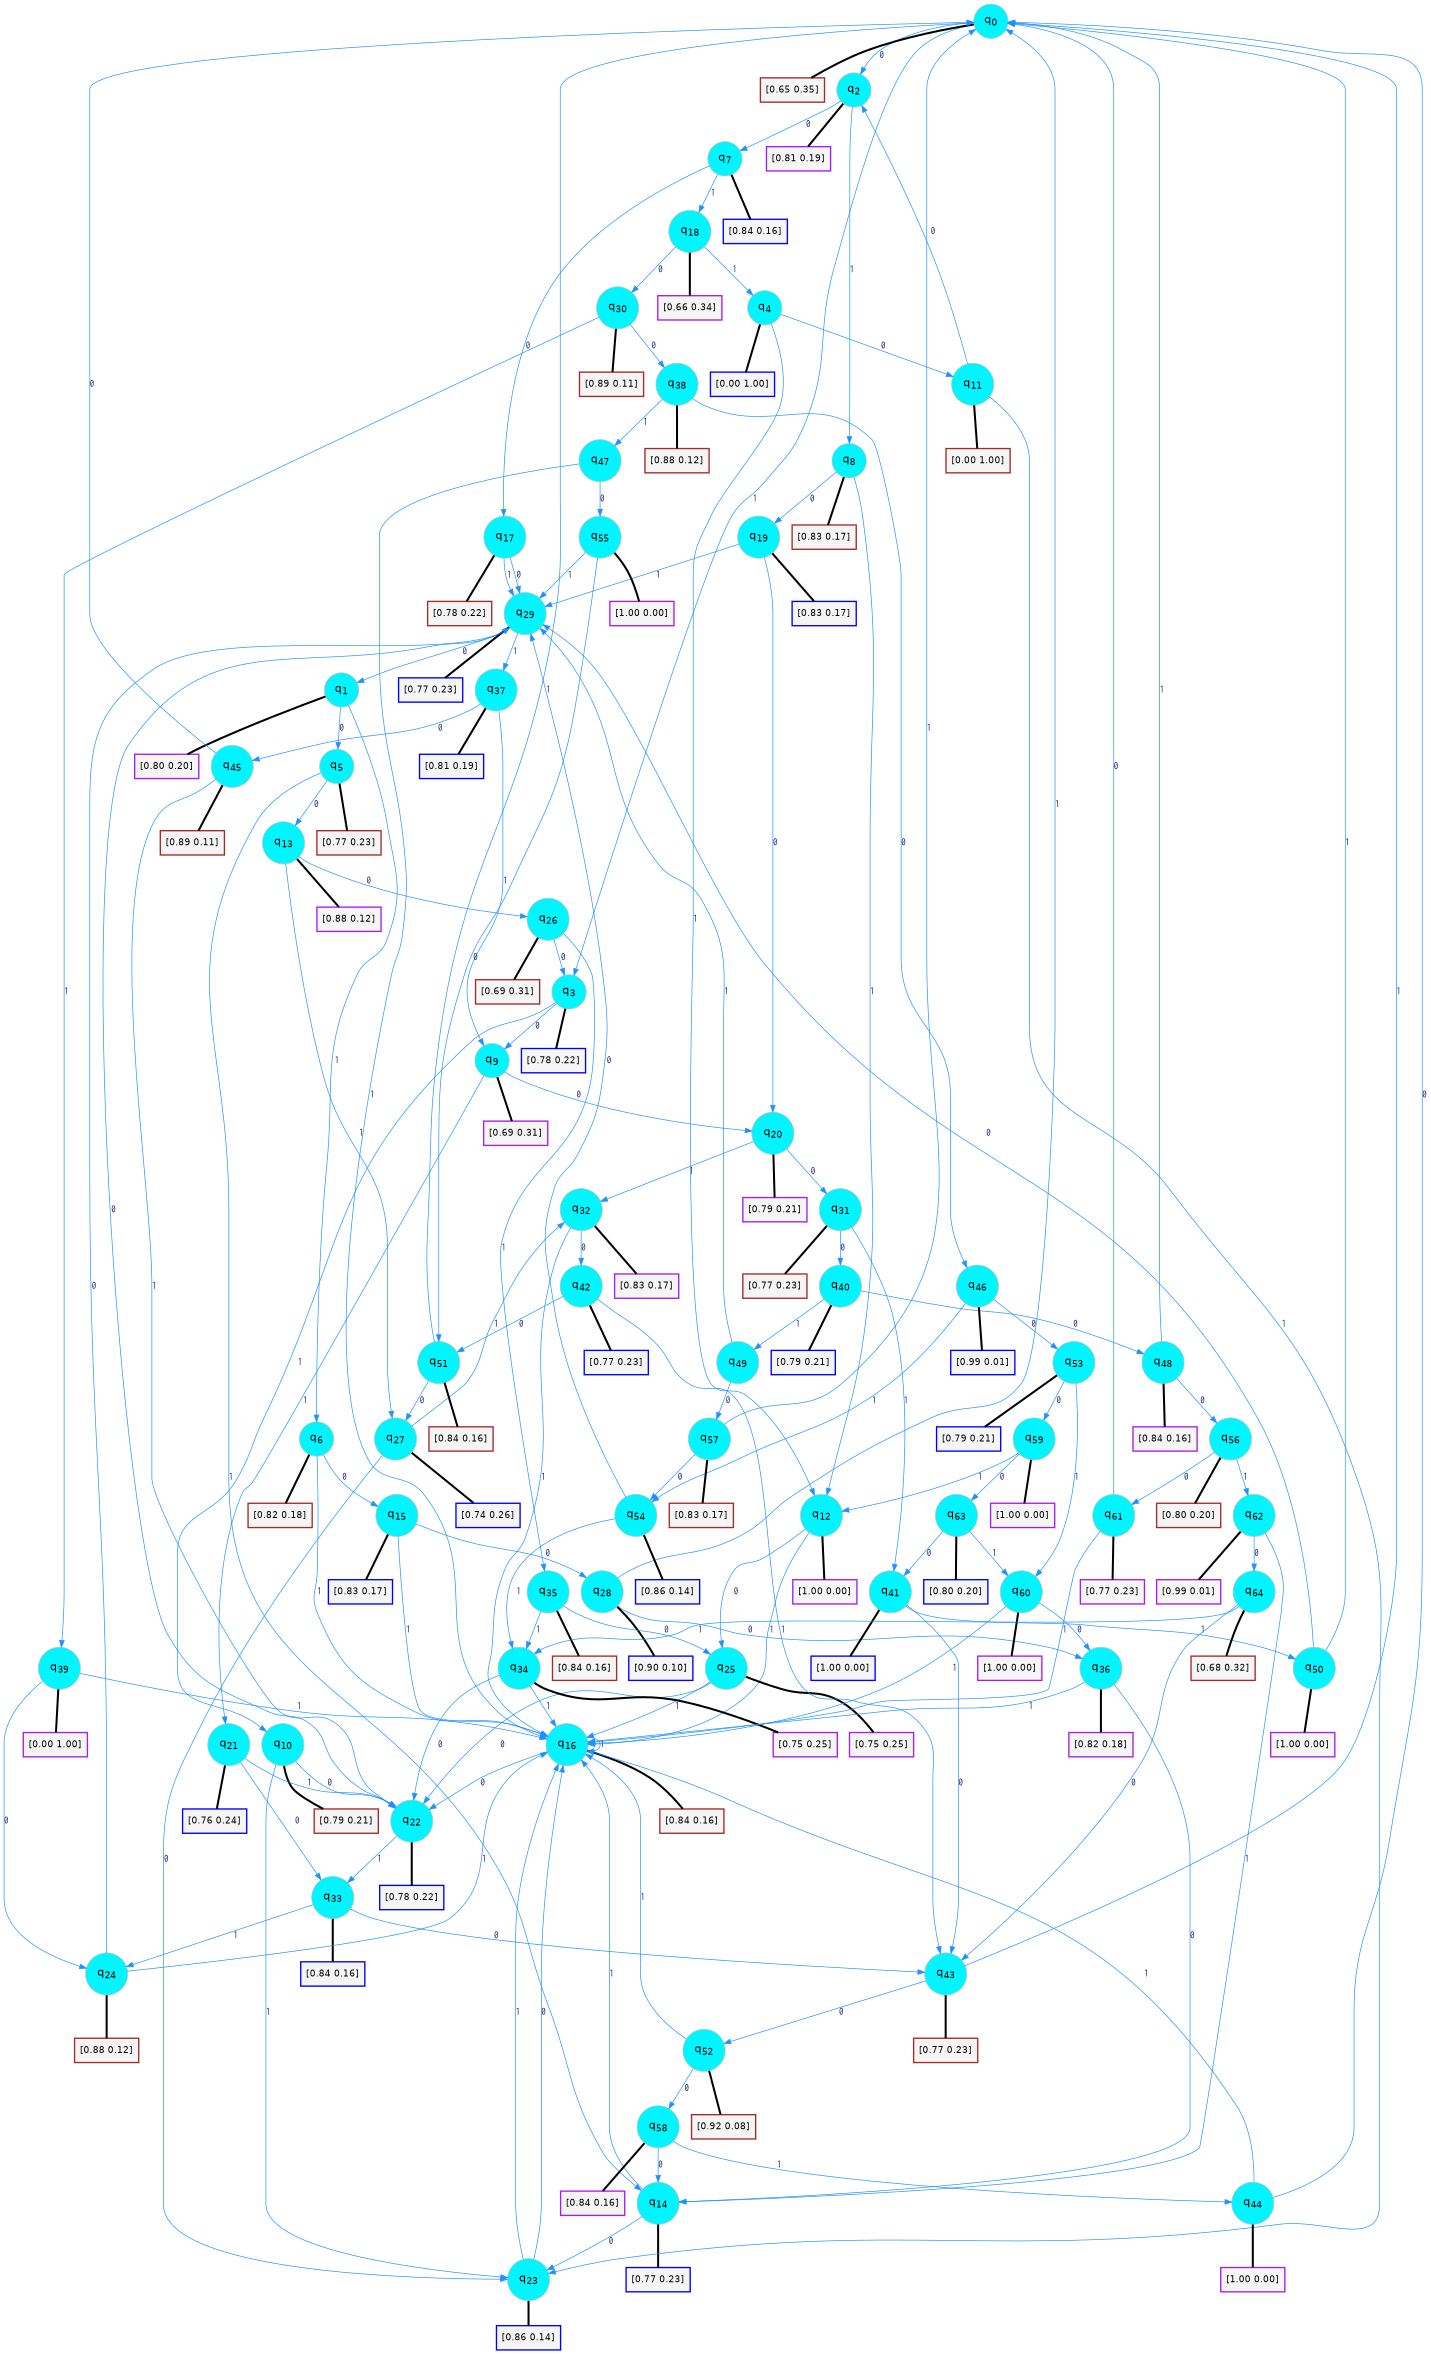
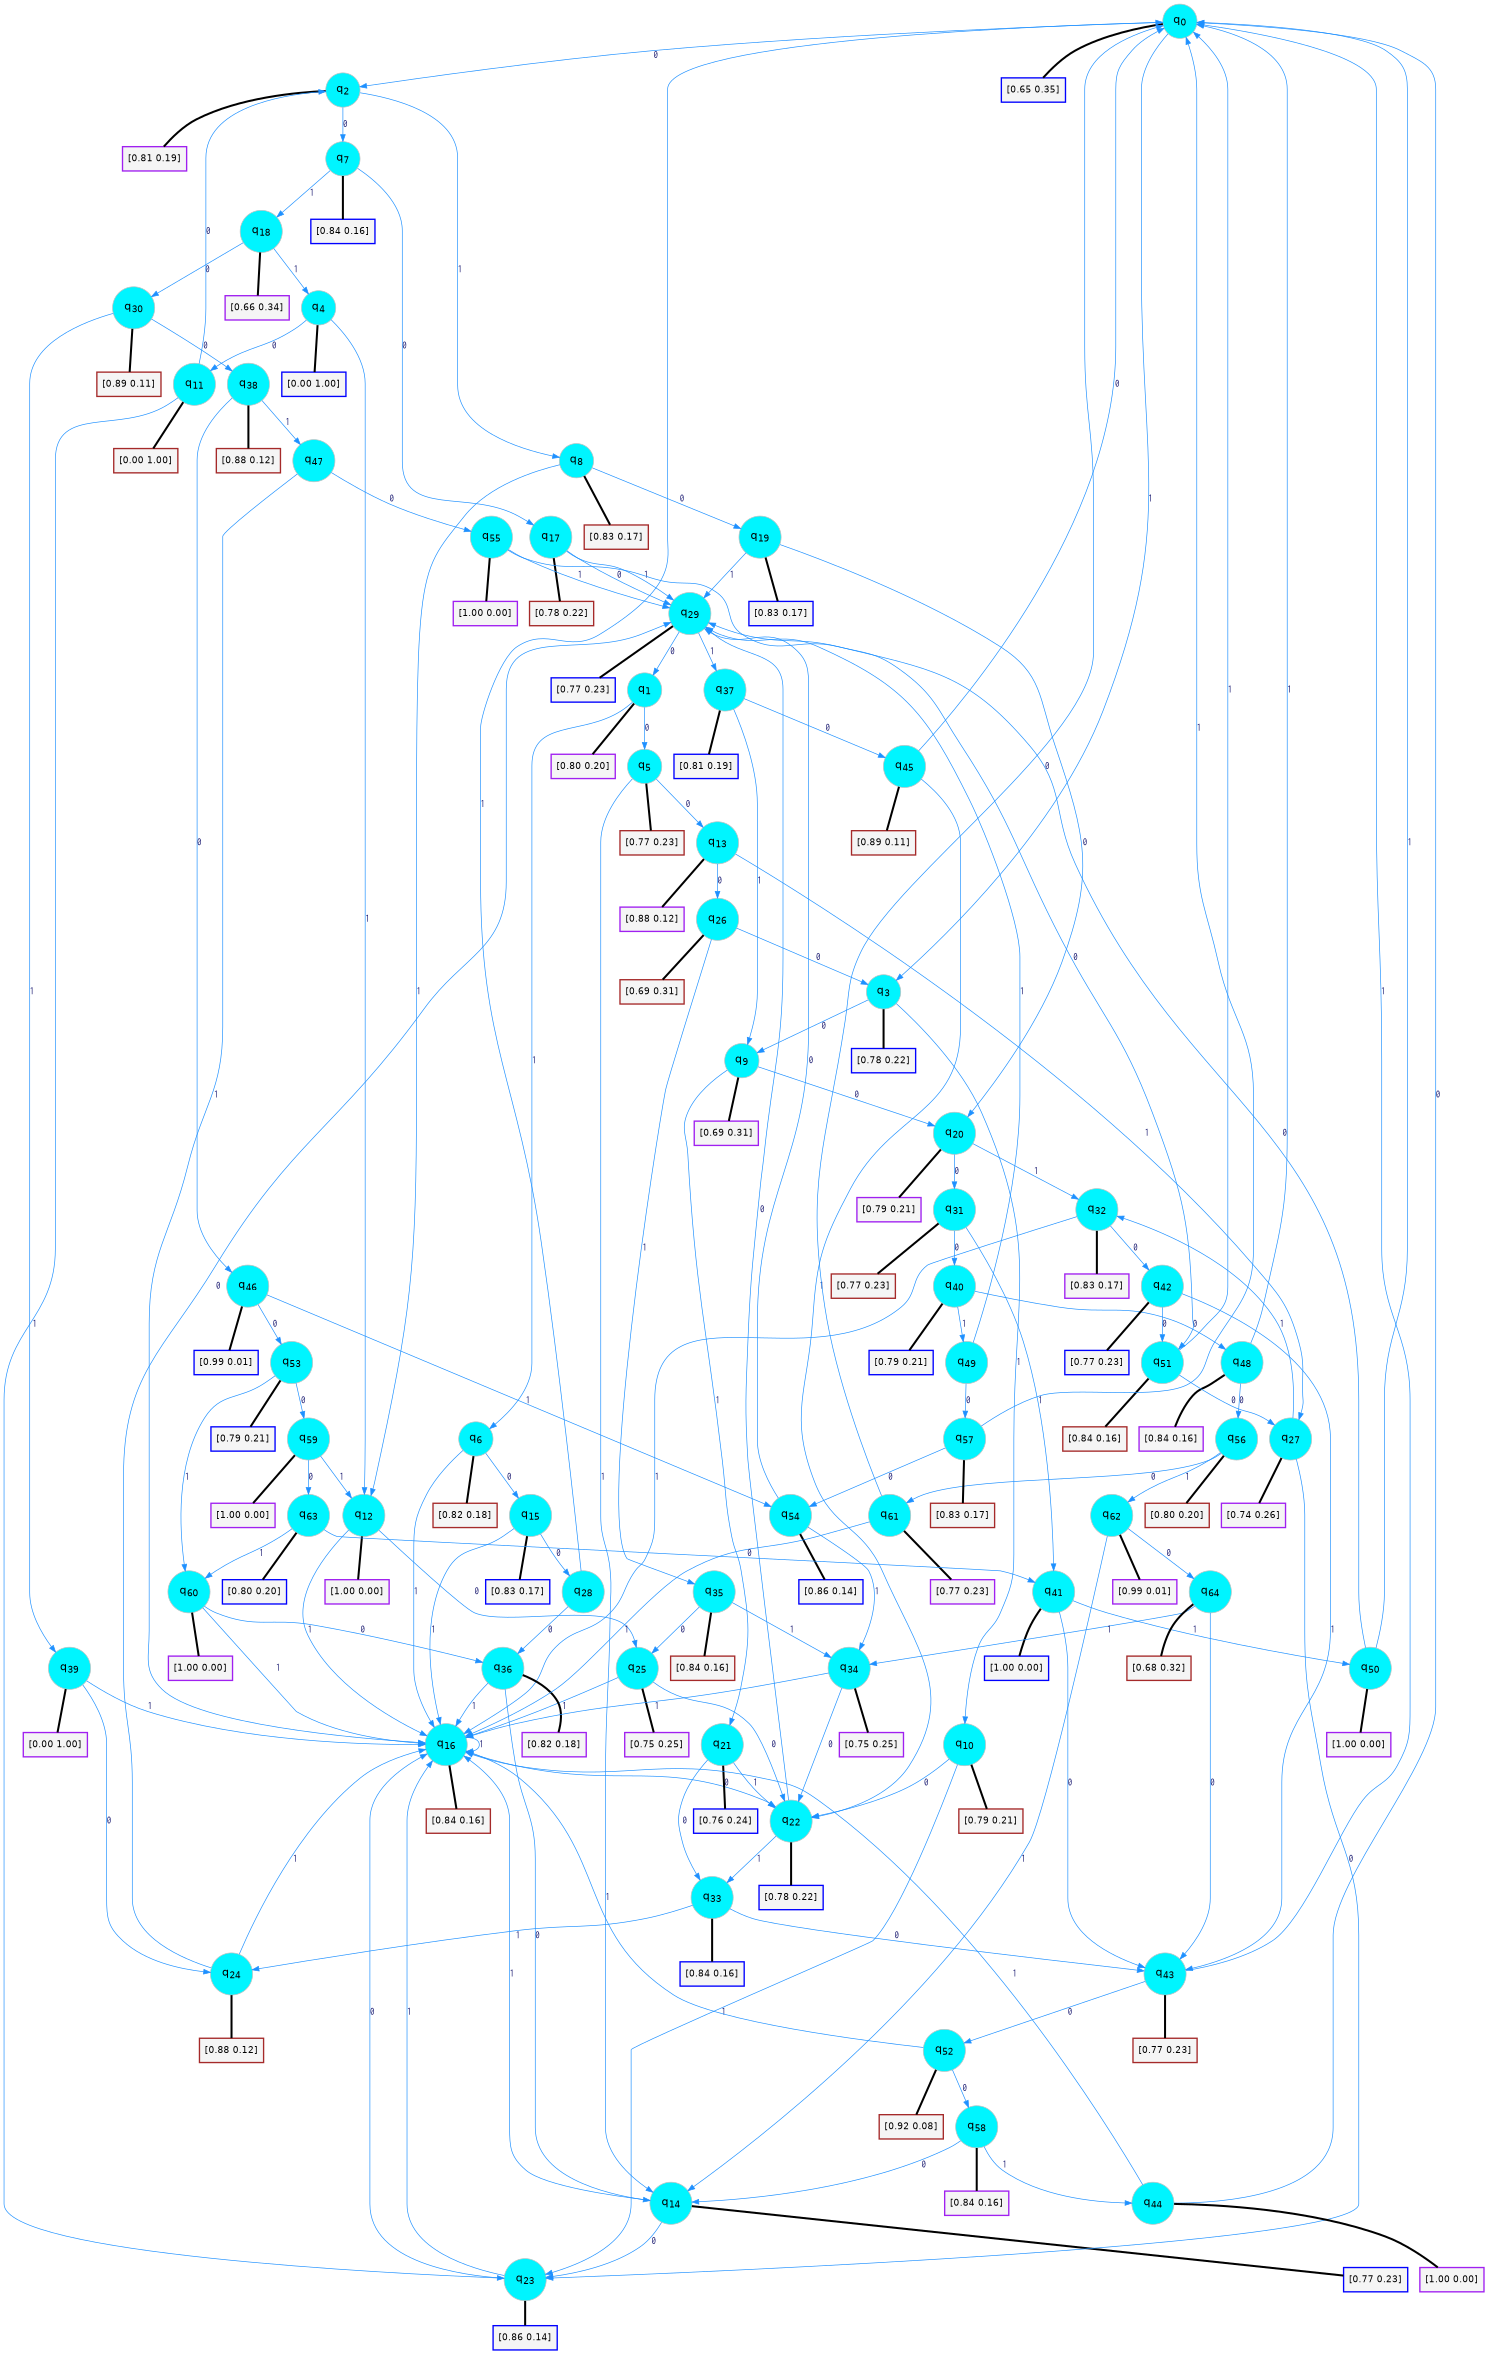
(792, 90) -> (1033, 90)
(488, 1515) -> (1253, 1515)
(661, 1668) -> none
